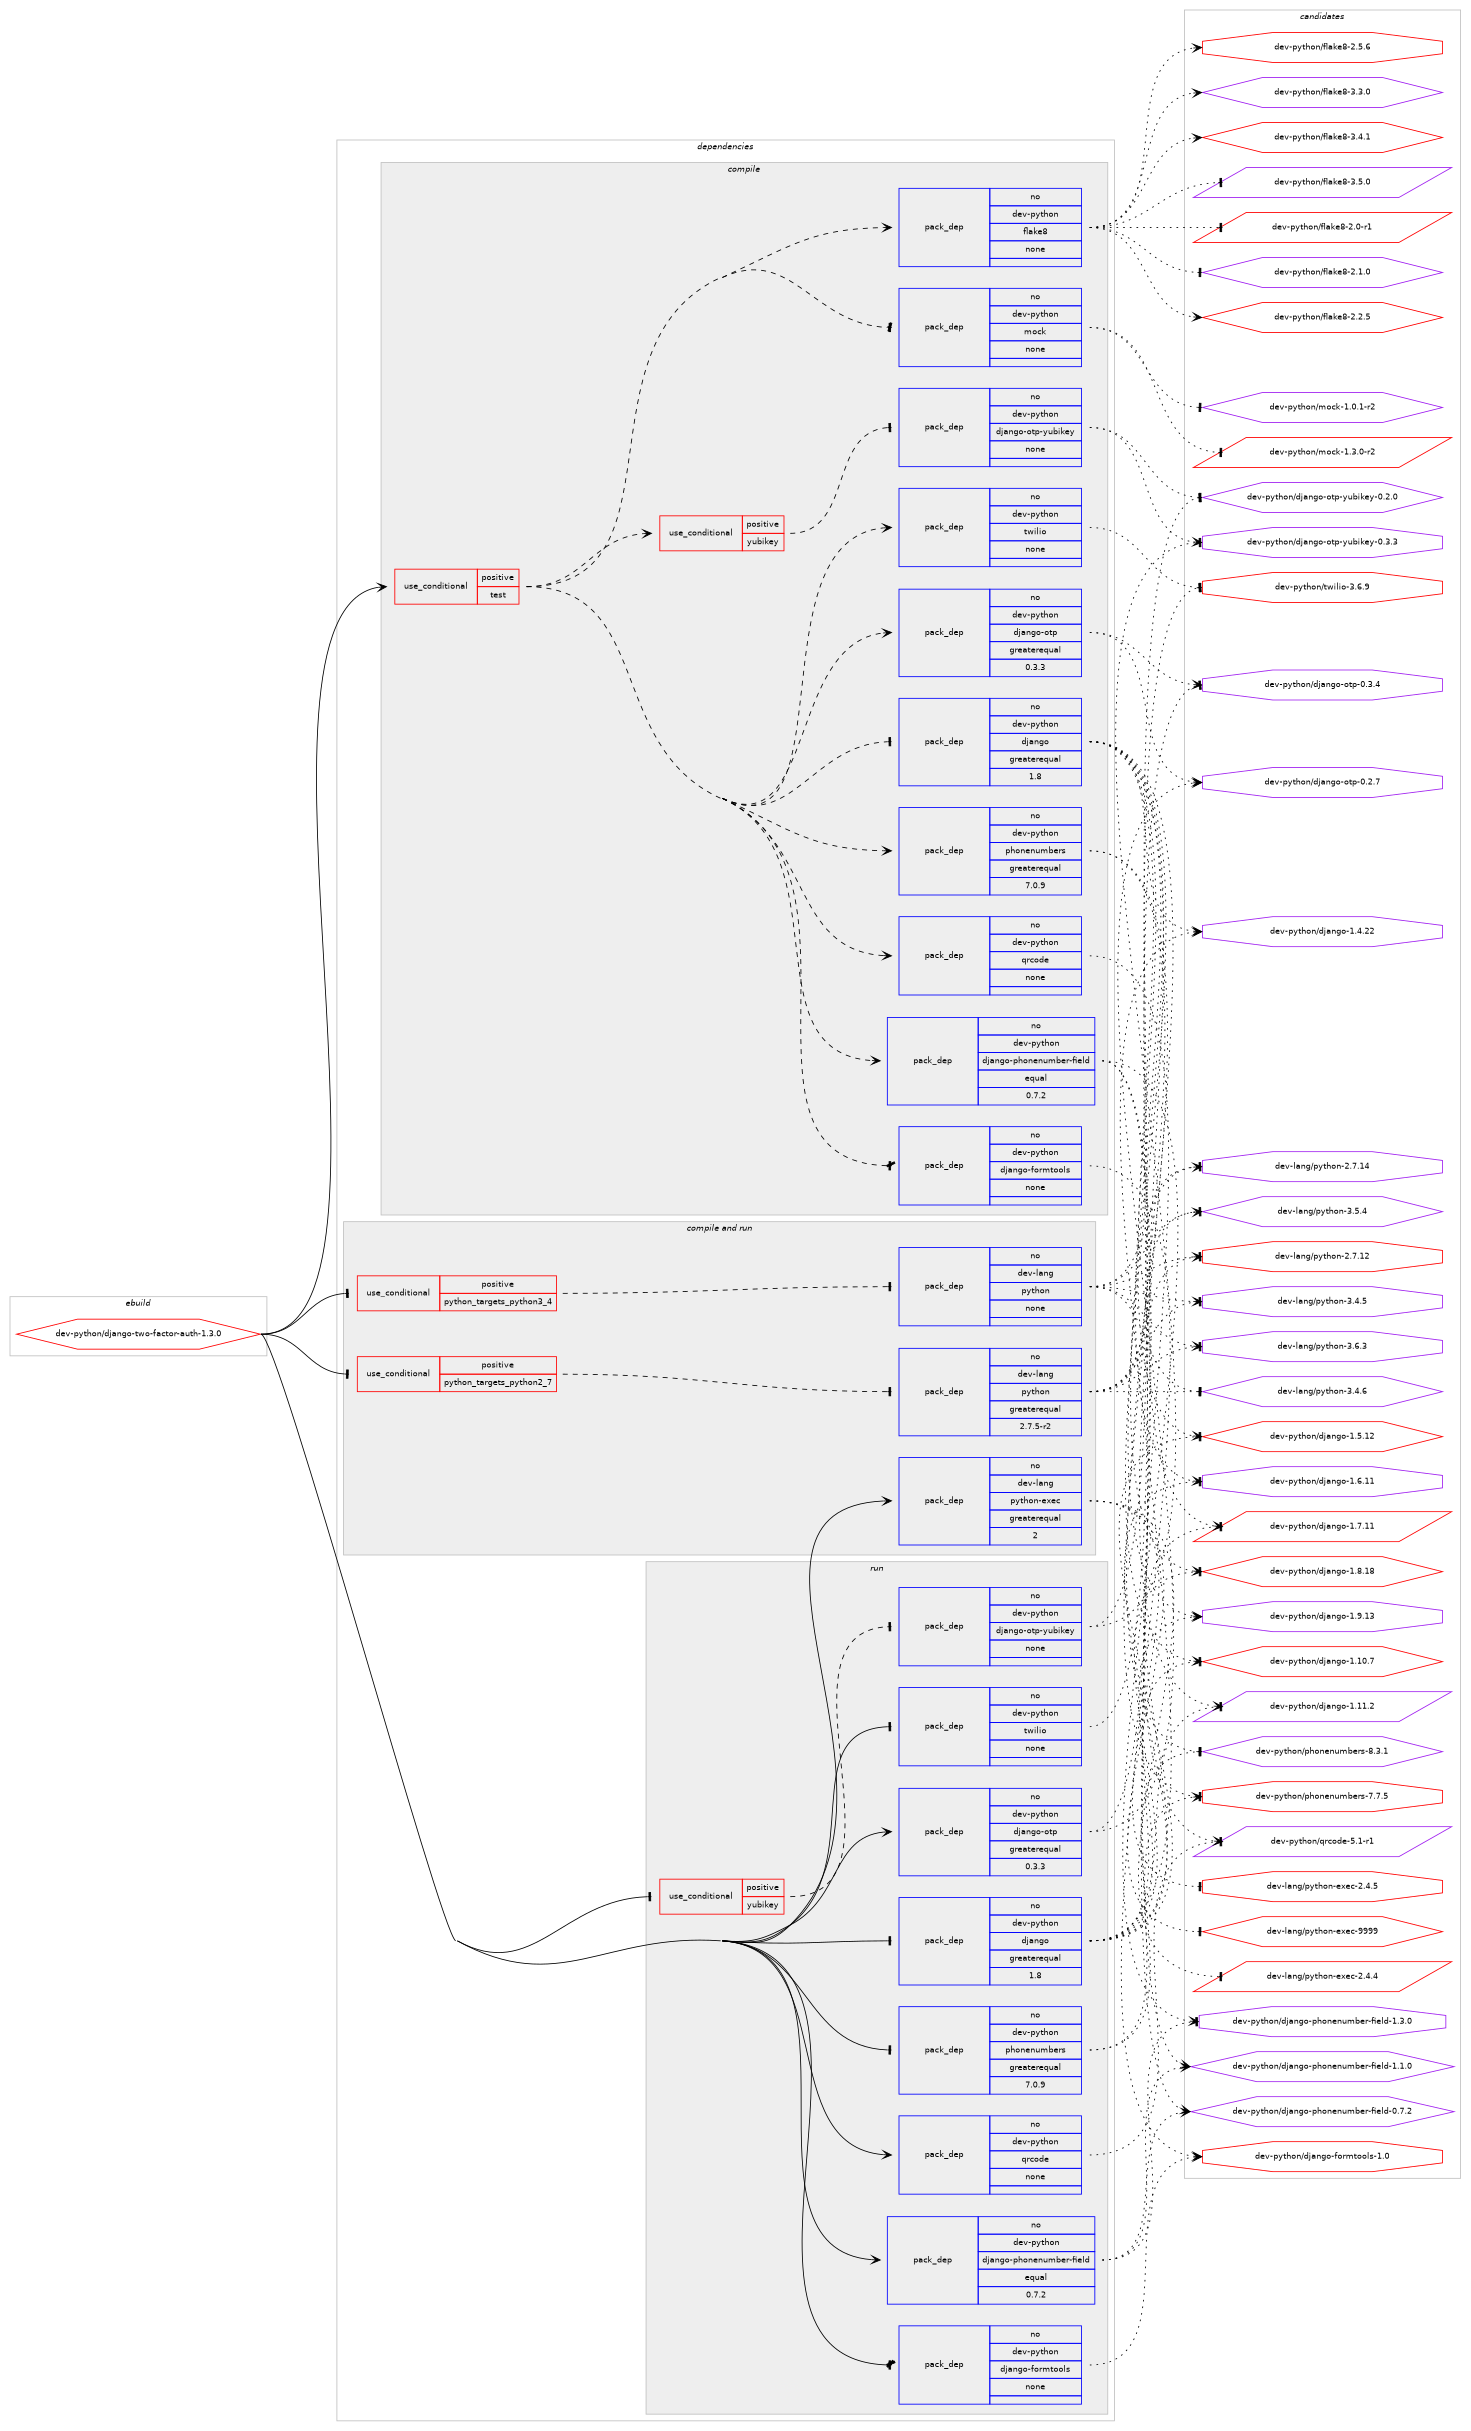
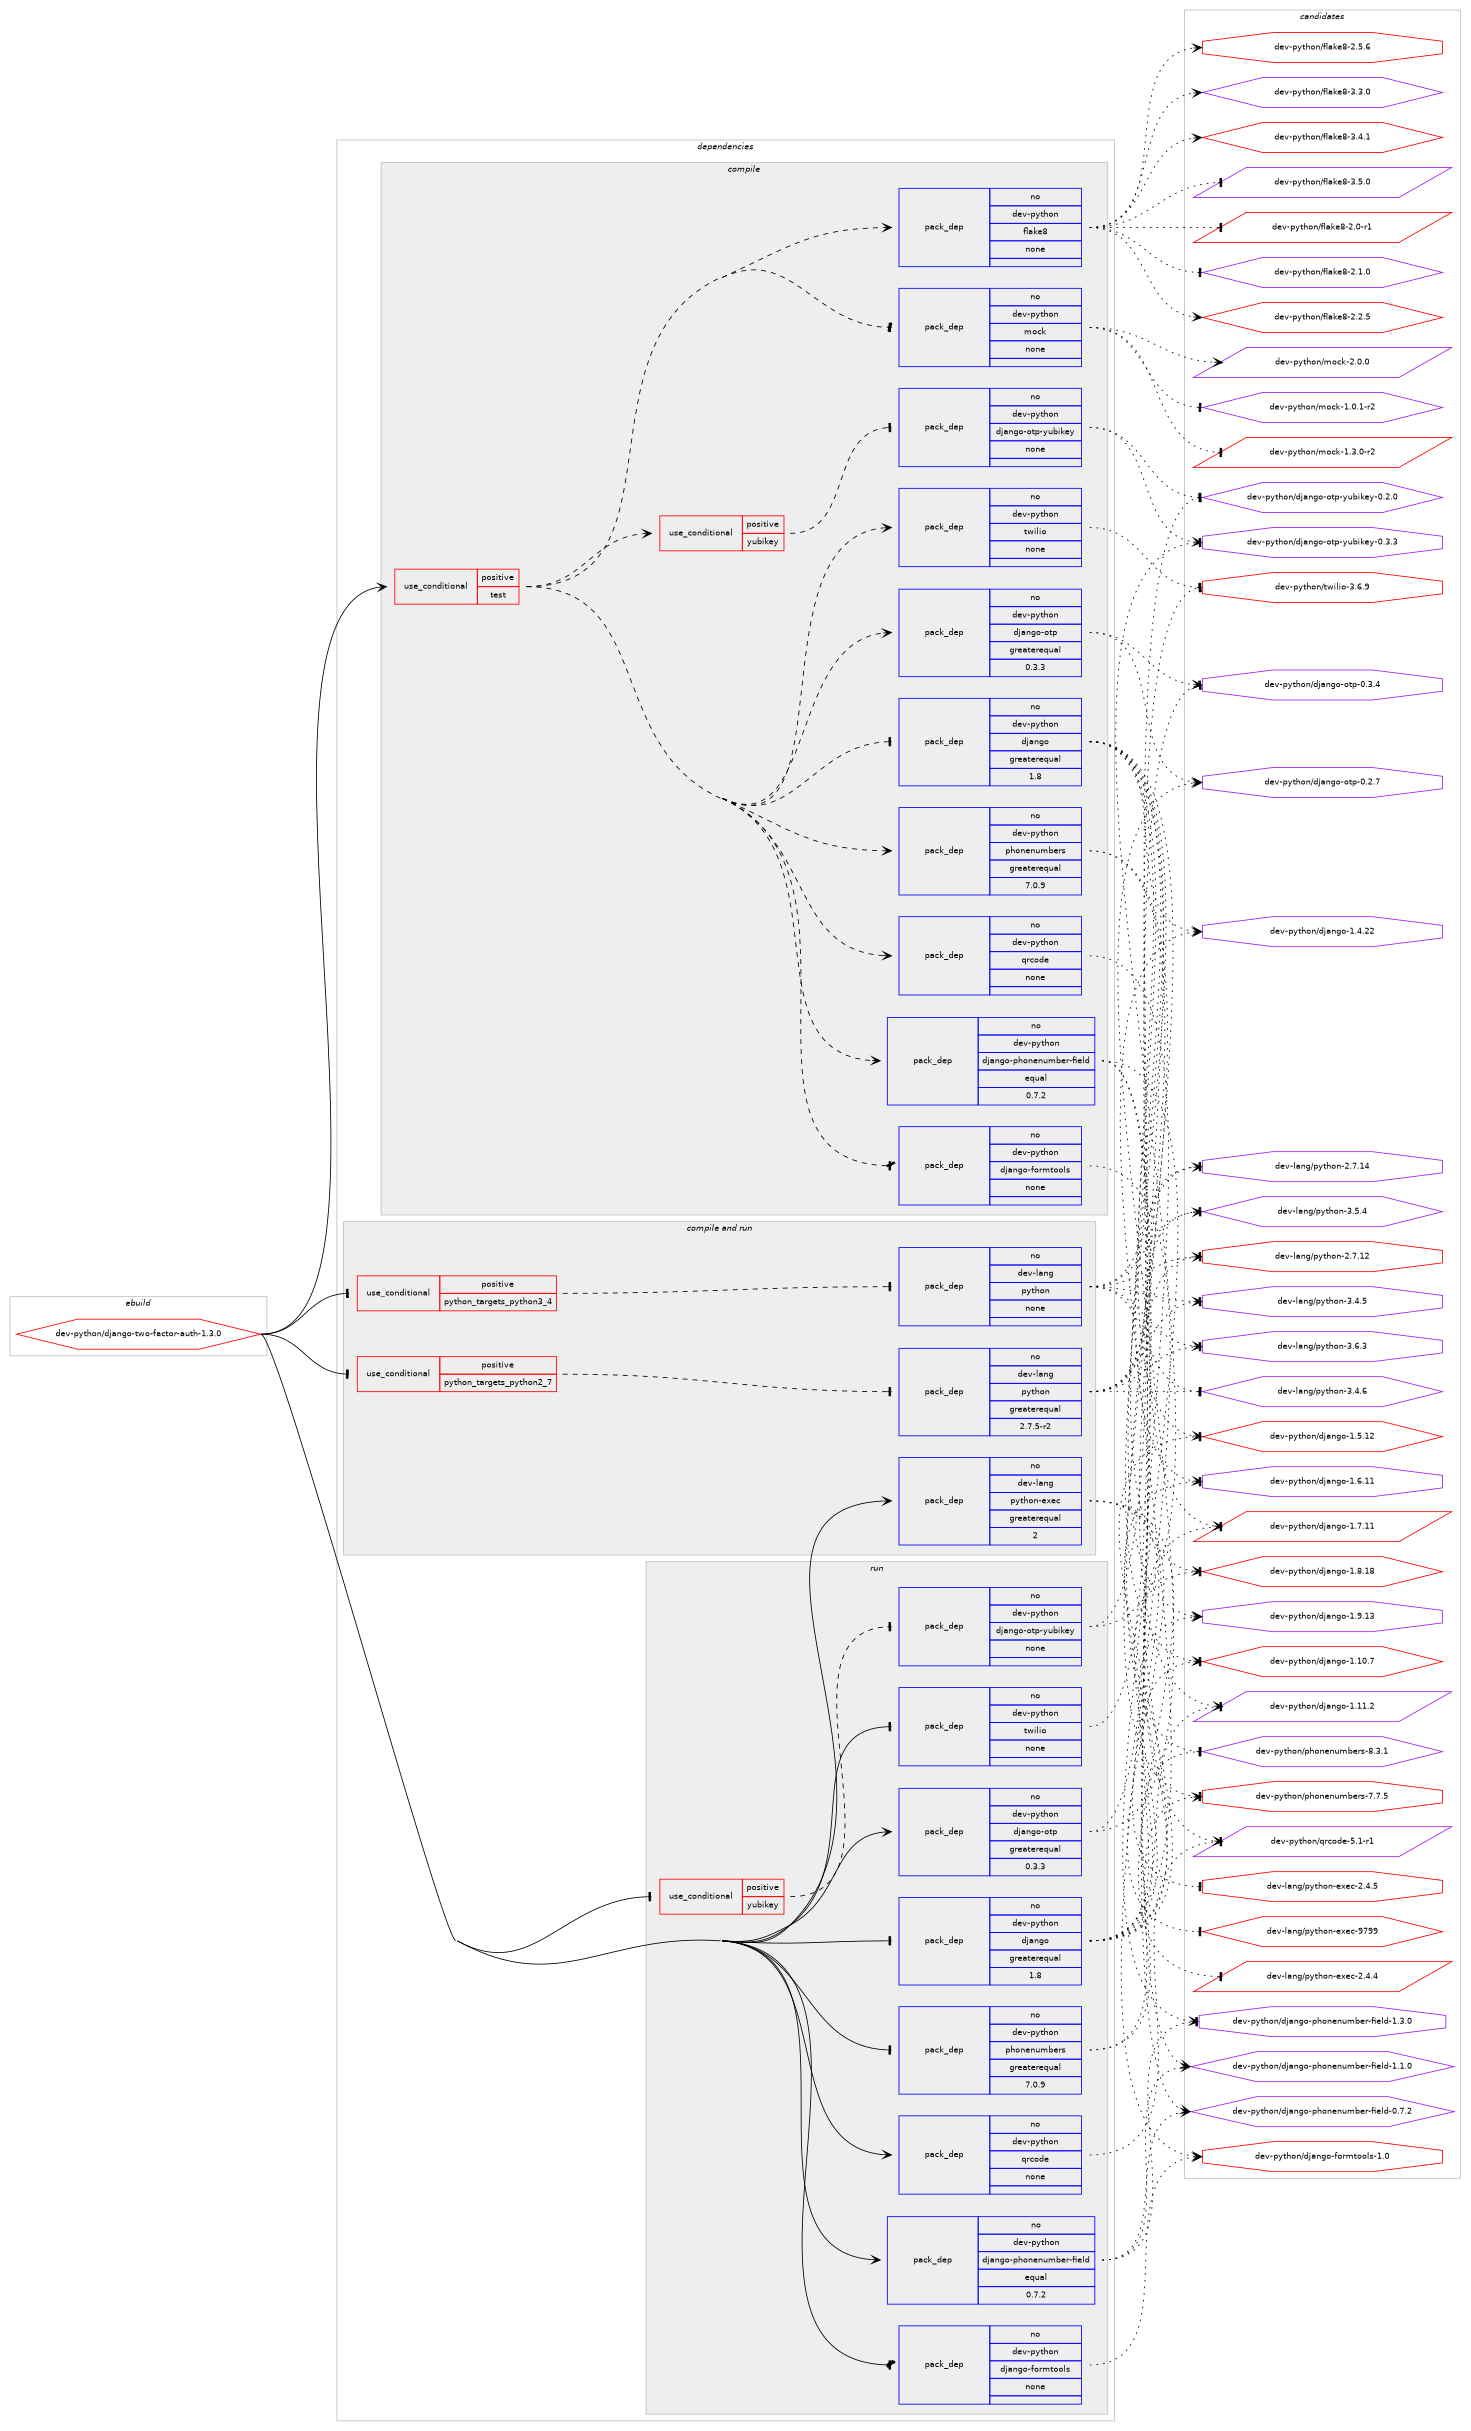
none -> (1322, 362)
(1322, 1932) -> (1322, 1932)
